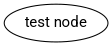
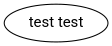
(56, 23) -> (56, 23)
